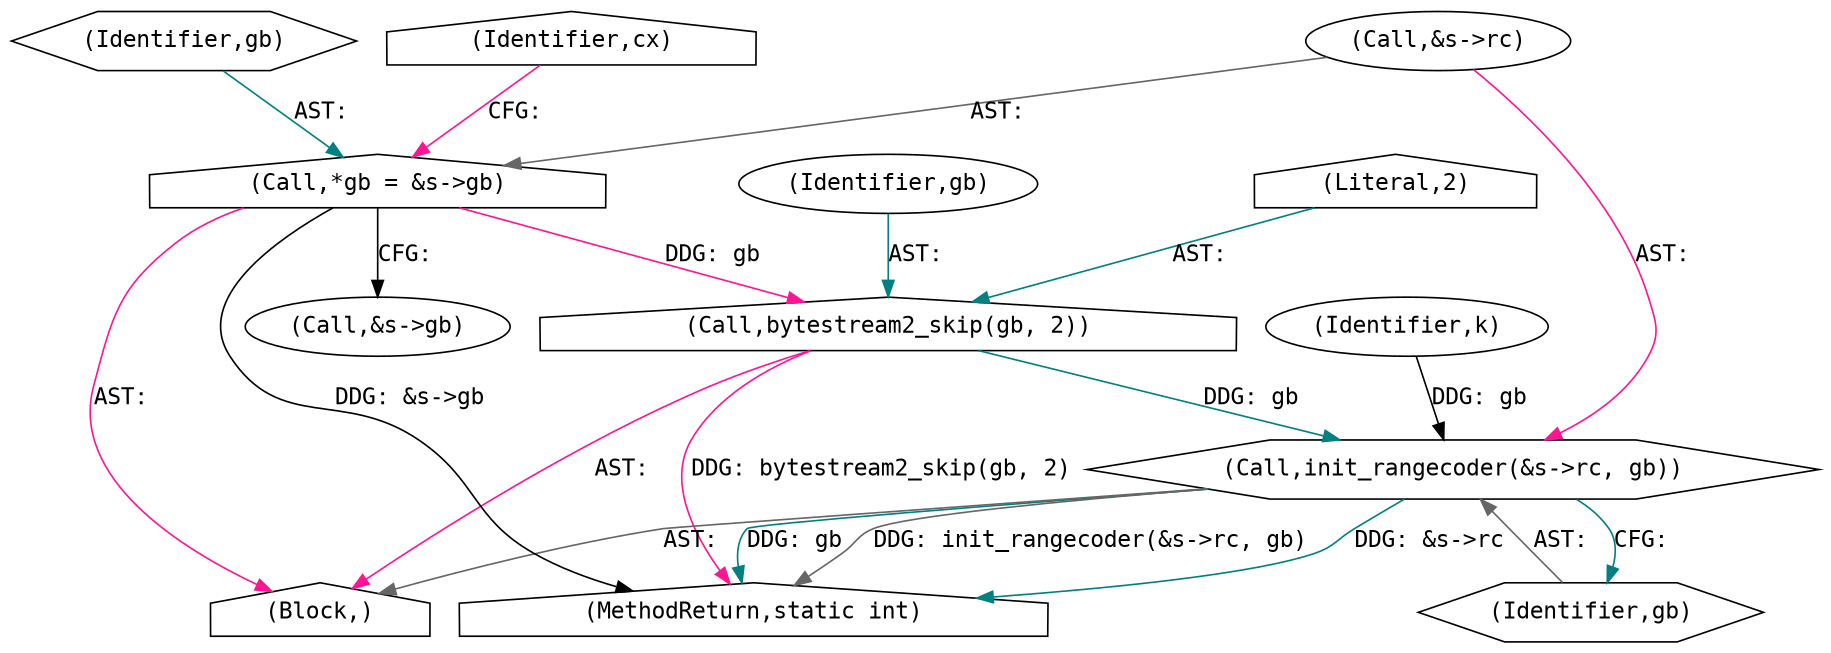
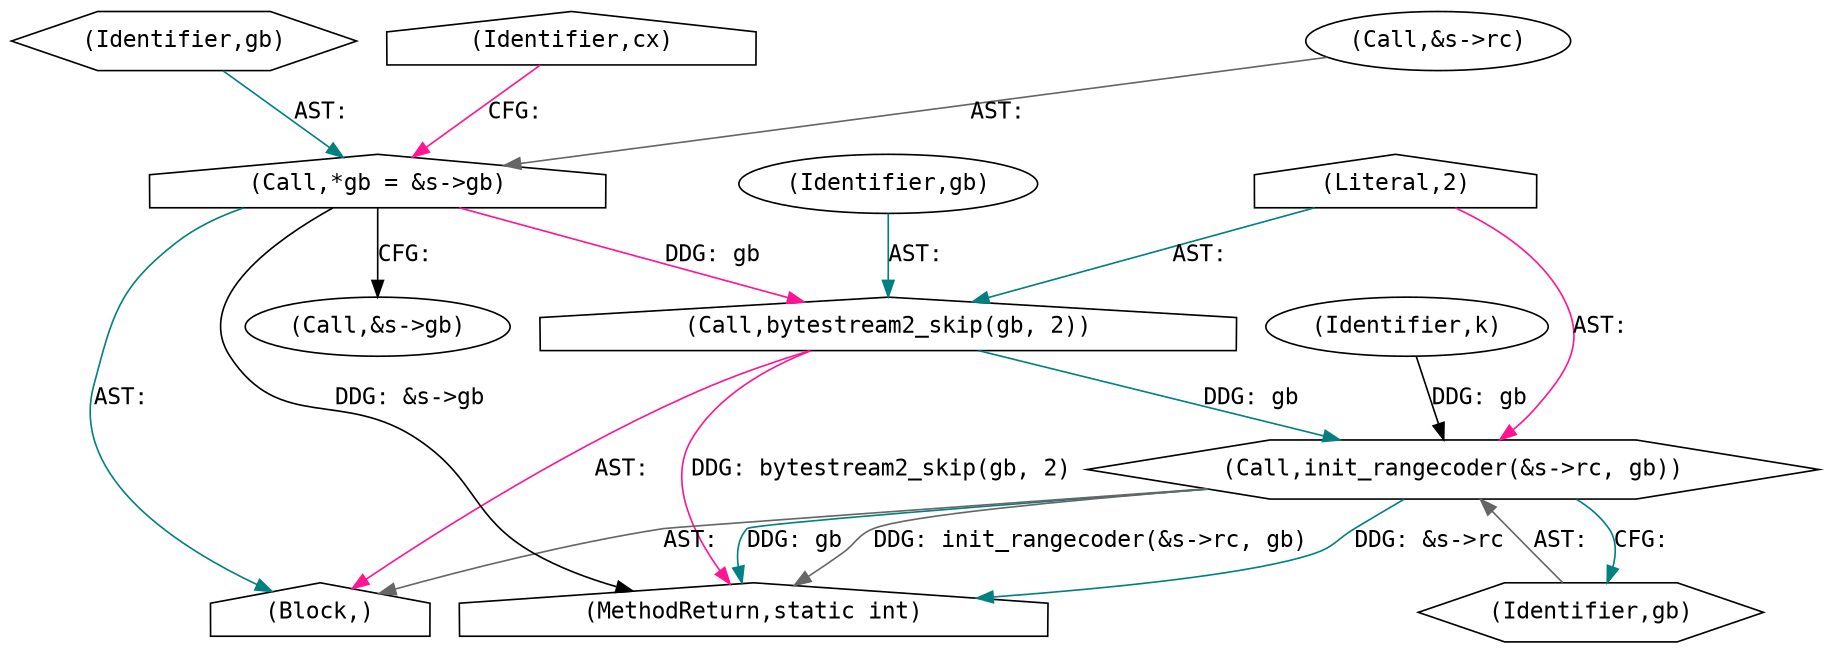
(1627, 247) -> (1566, 303)
(92, 402) -> (92, 402)
